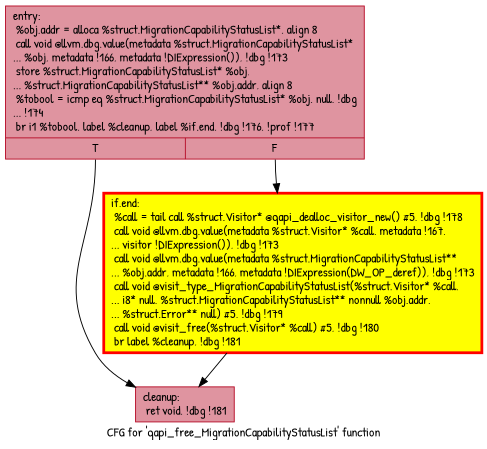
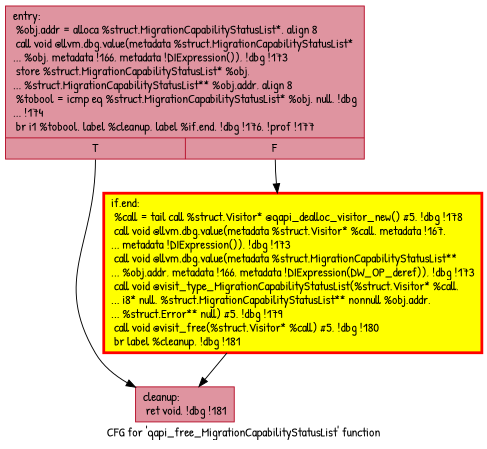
(195, 245) -> (201, 245)
